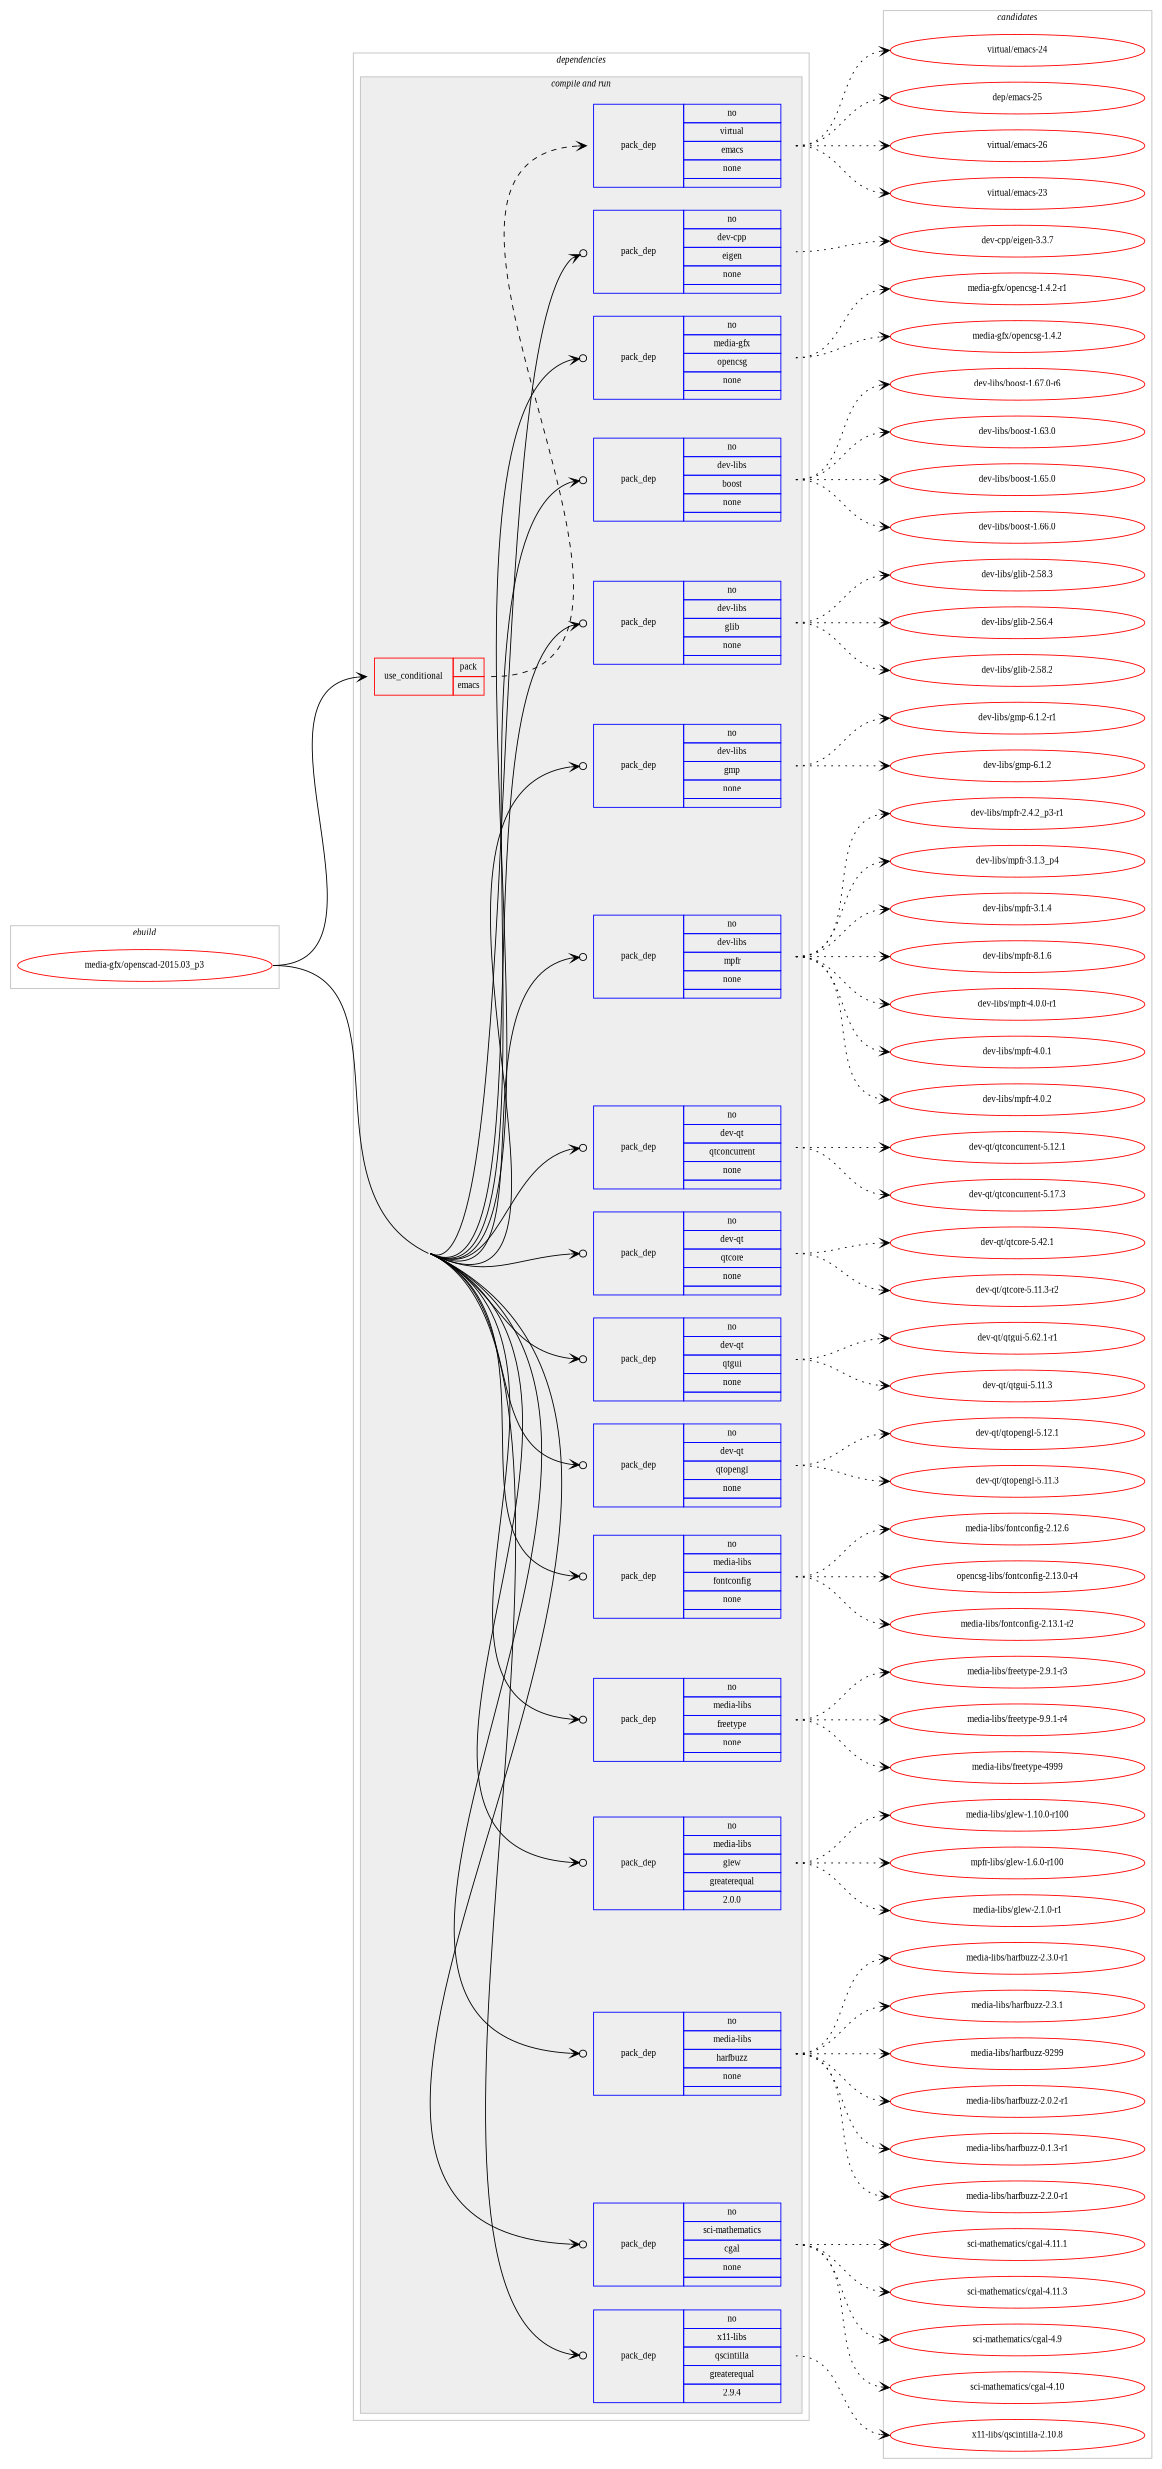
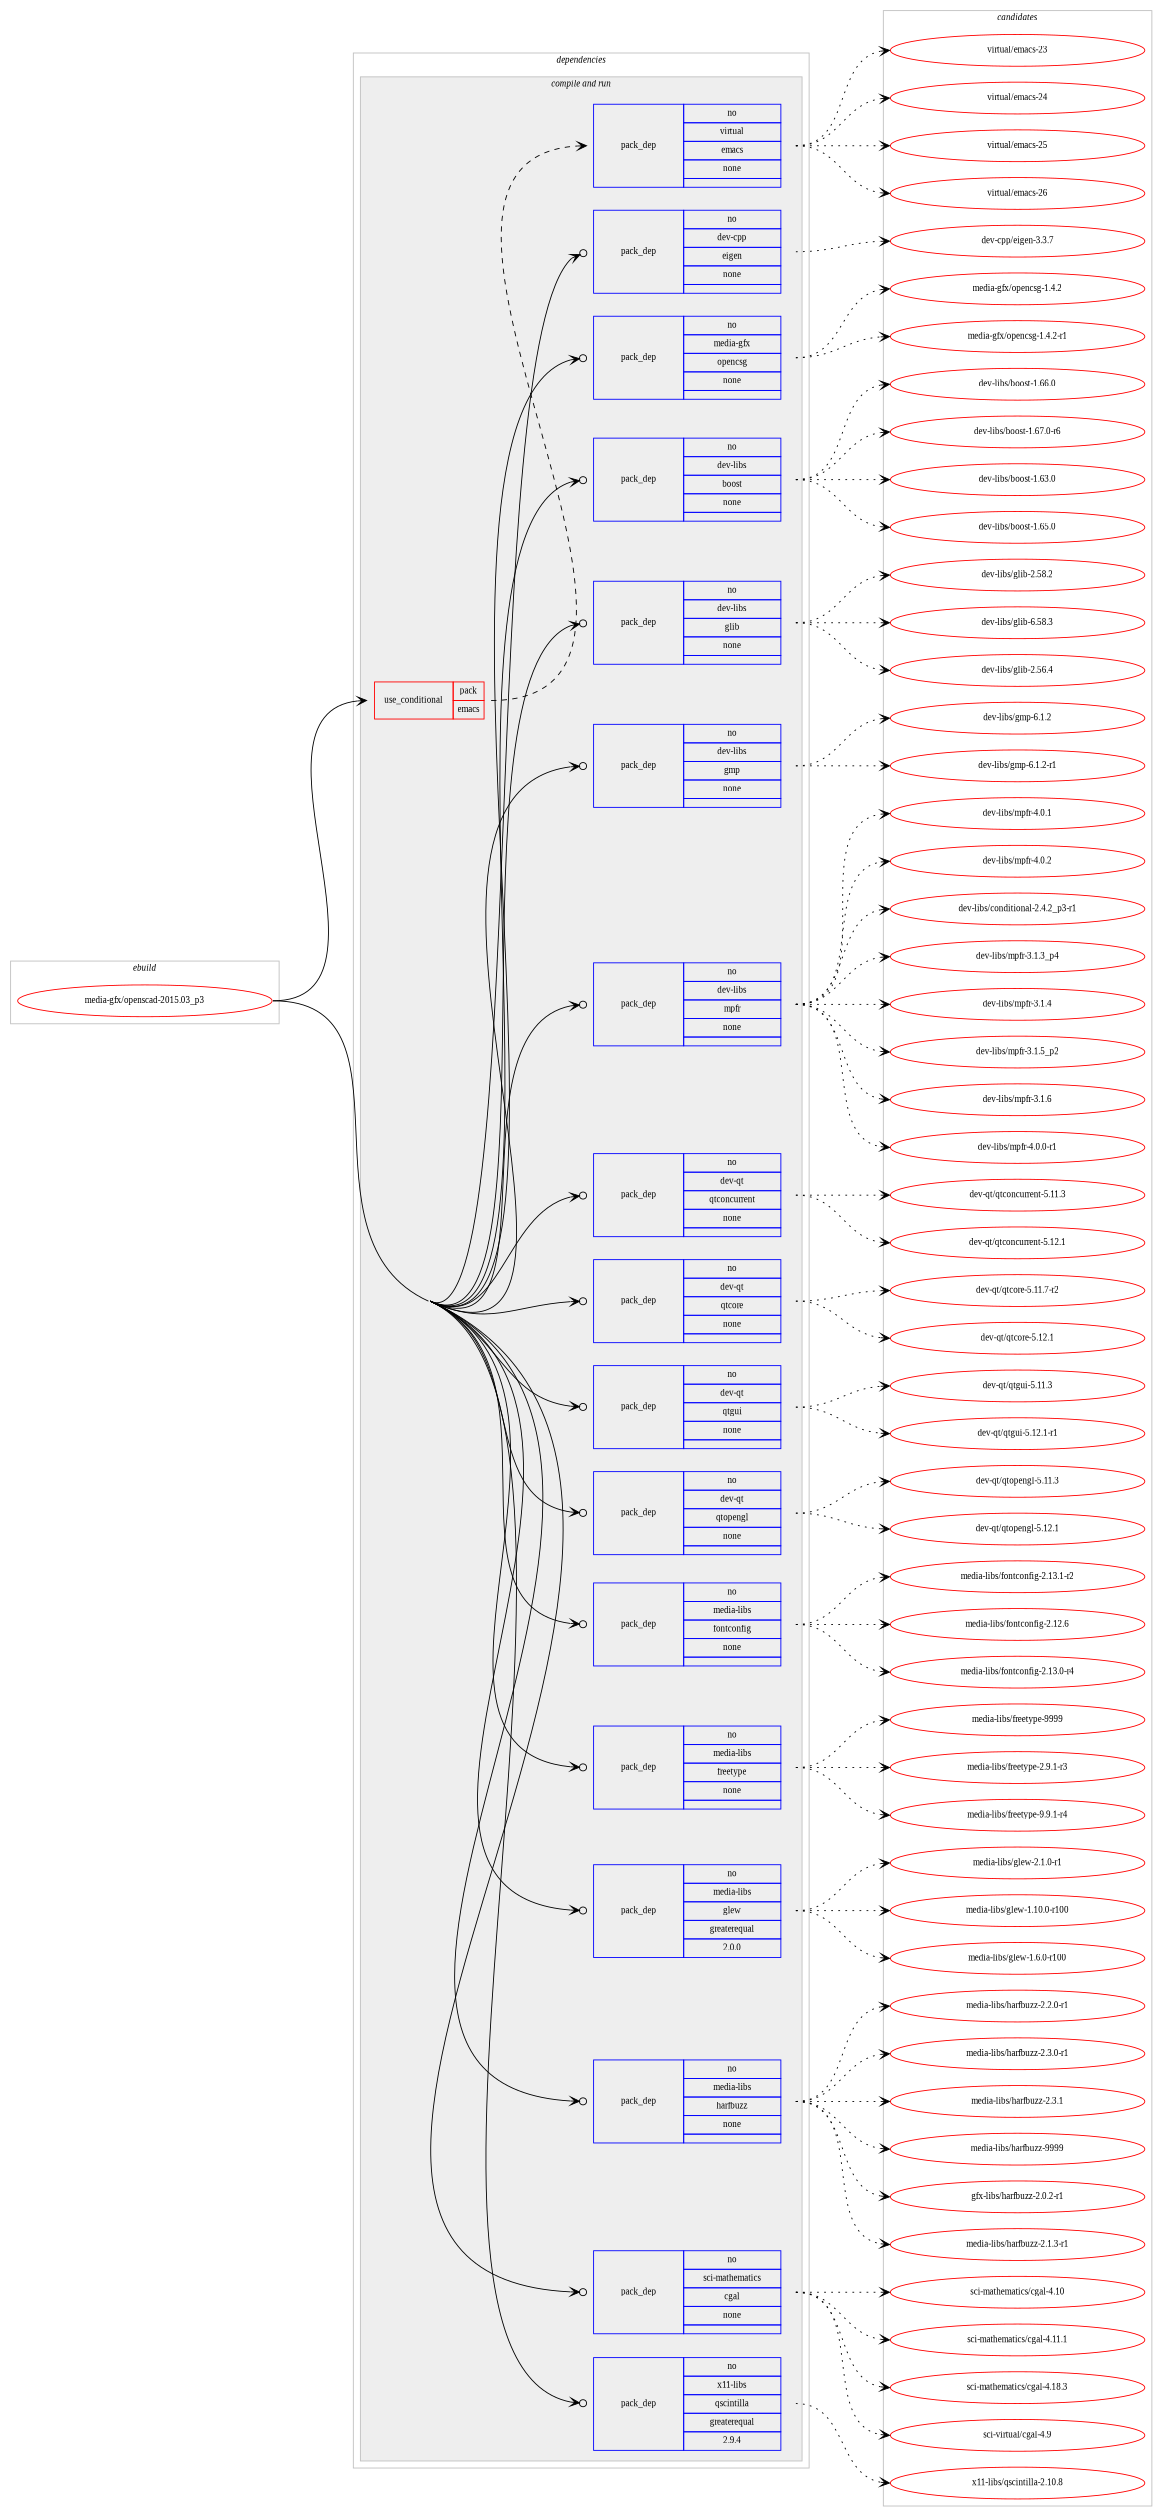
(1018, 98) -> (1018, 146)
(1018, 575) -> (1018, 623)
(1018, 814) -> (1018, 909)
(1018, 957) -> (1018, 1100)
none -> (1018, 1052)
(1018, 1195) -> (1018, 1195)
(1018, 1243) -> (1018, 1338)
(1018, 1291) -> (1018, 1291)
(1018, 1338) -> (1018, 1434)
(1018, 1577) -> (1018, 1672)
(1018, 1768) -> (1018, 1720)
(1018, 1863) -> (1018, 1958)
(1018, 2054) -> (1018, 2149)
(1018, 2101) -> (1018, 2197)
(1018, 2149) -> (1018, 2245)
(1018, 2292) -> (1018, 2388)
(1018, 2340) -> (1018, 2435)
